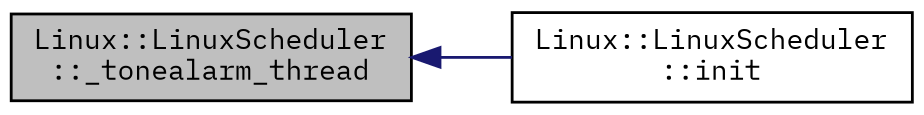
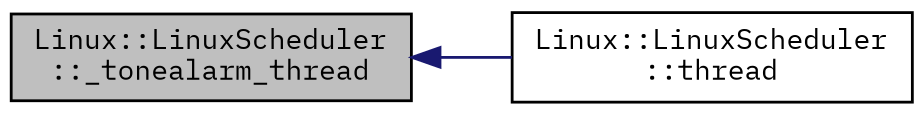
(712, 57) -> (712, 57)
